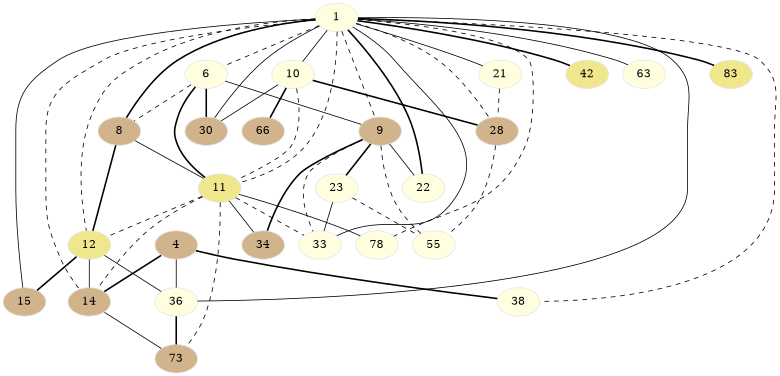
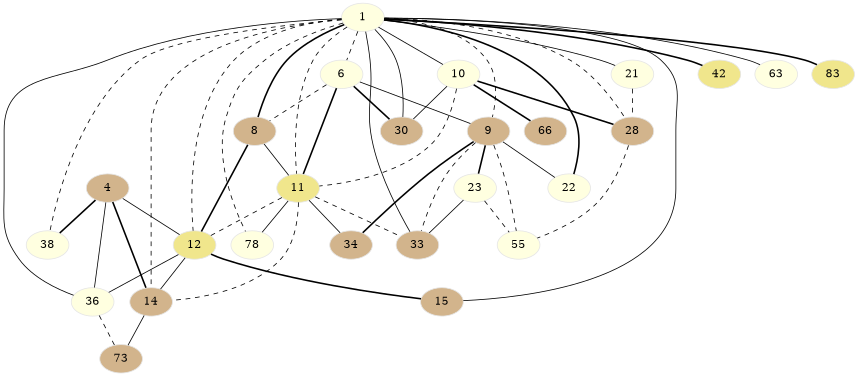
none -> (146, 213)
(320, 245) -> (417, 245)
(215, 277) -> none
(176, 330) -> (107, 330)
